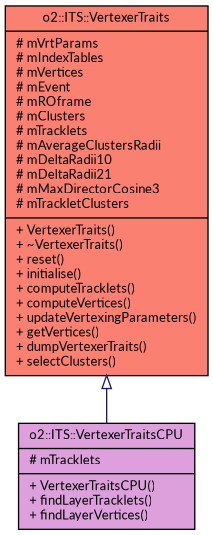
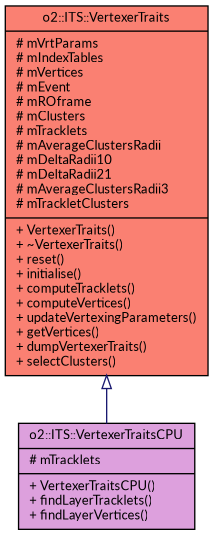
(88, 189) -> (93, 189)
